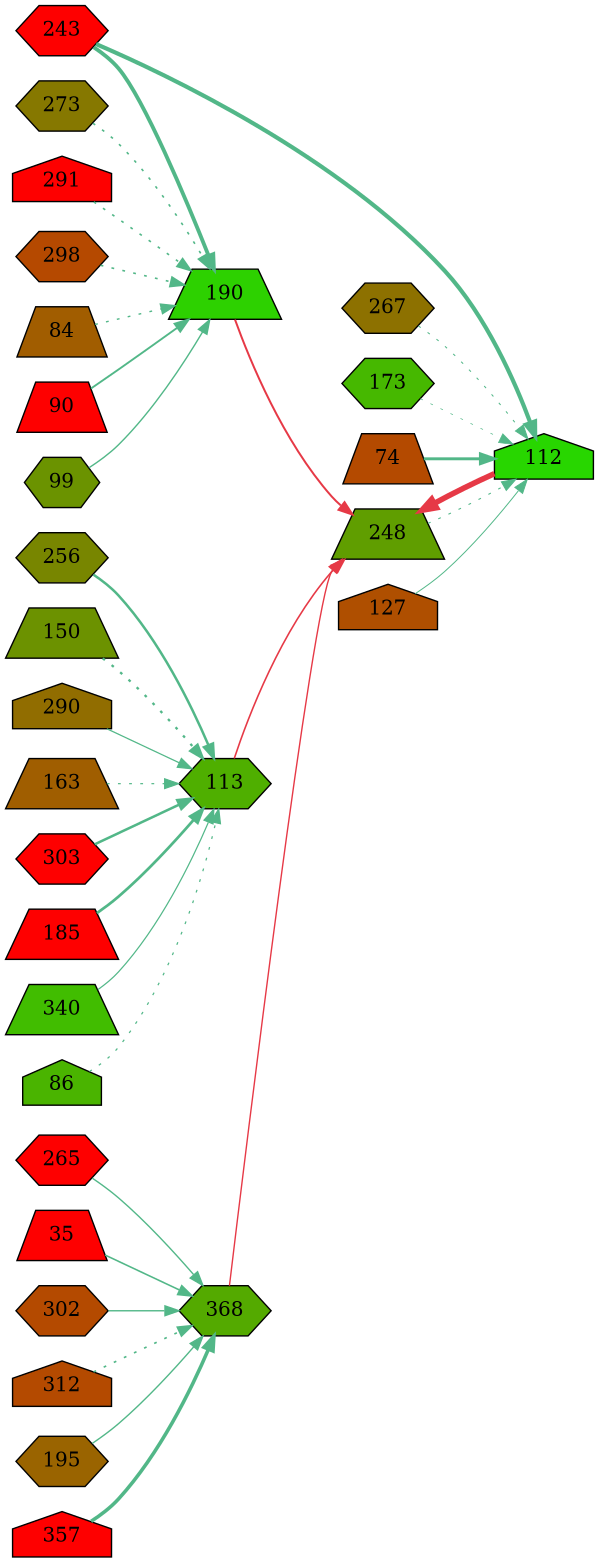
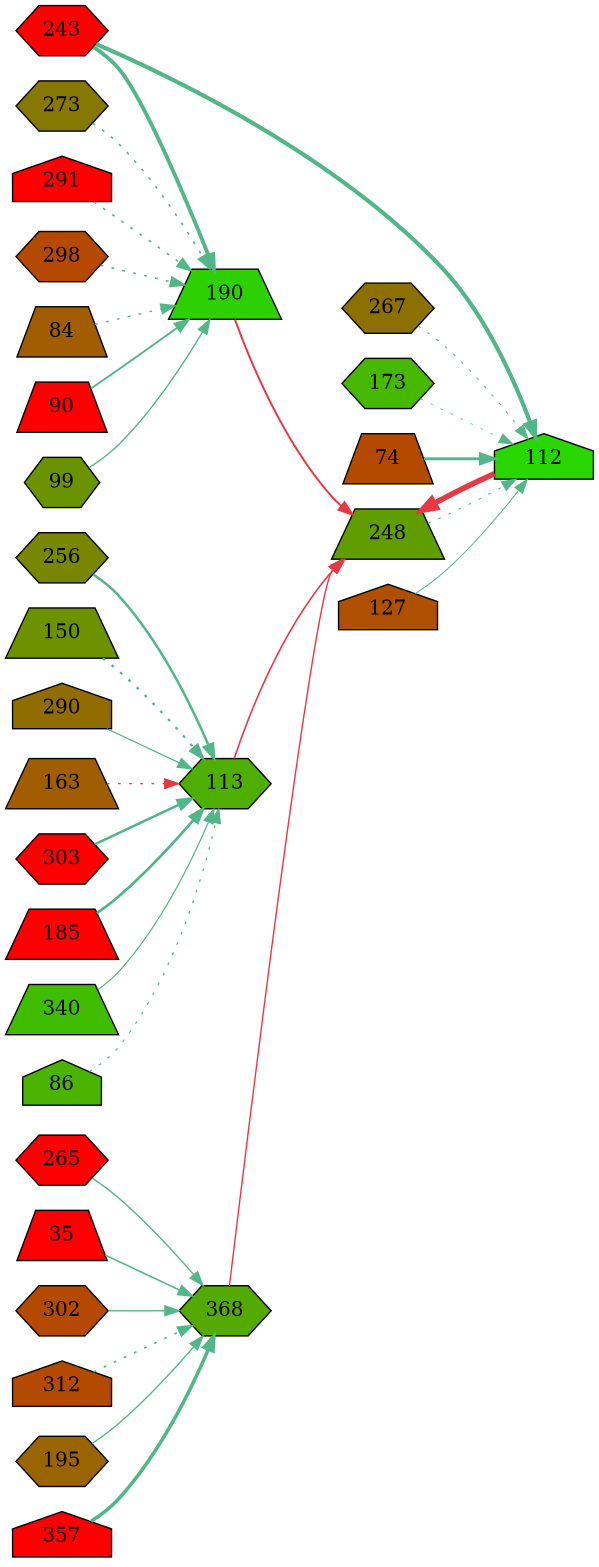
(136, 784) -> (136, 784)
